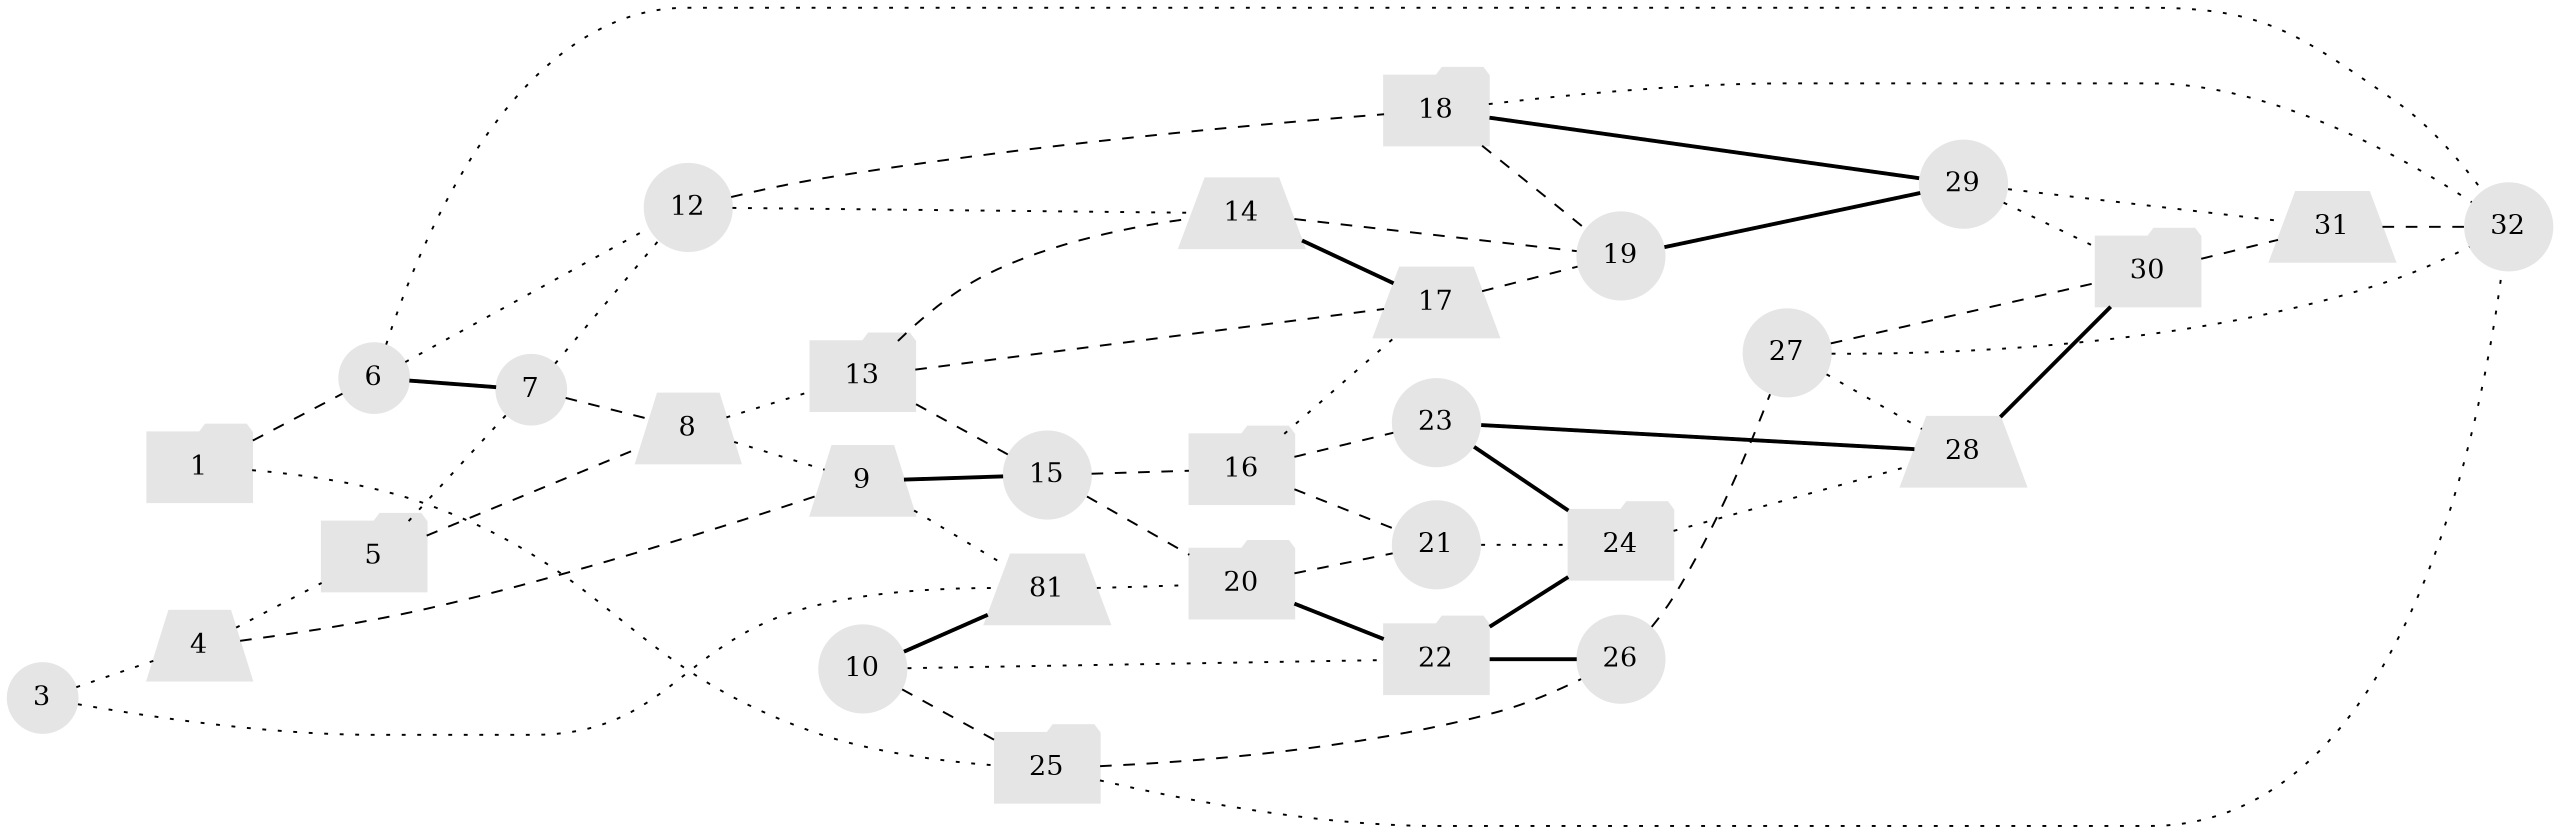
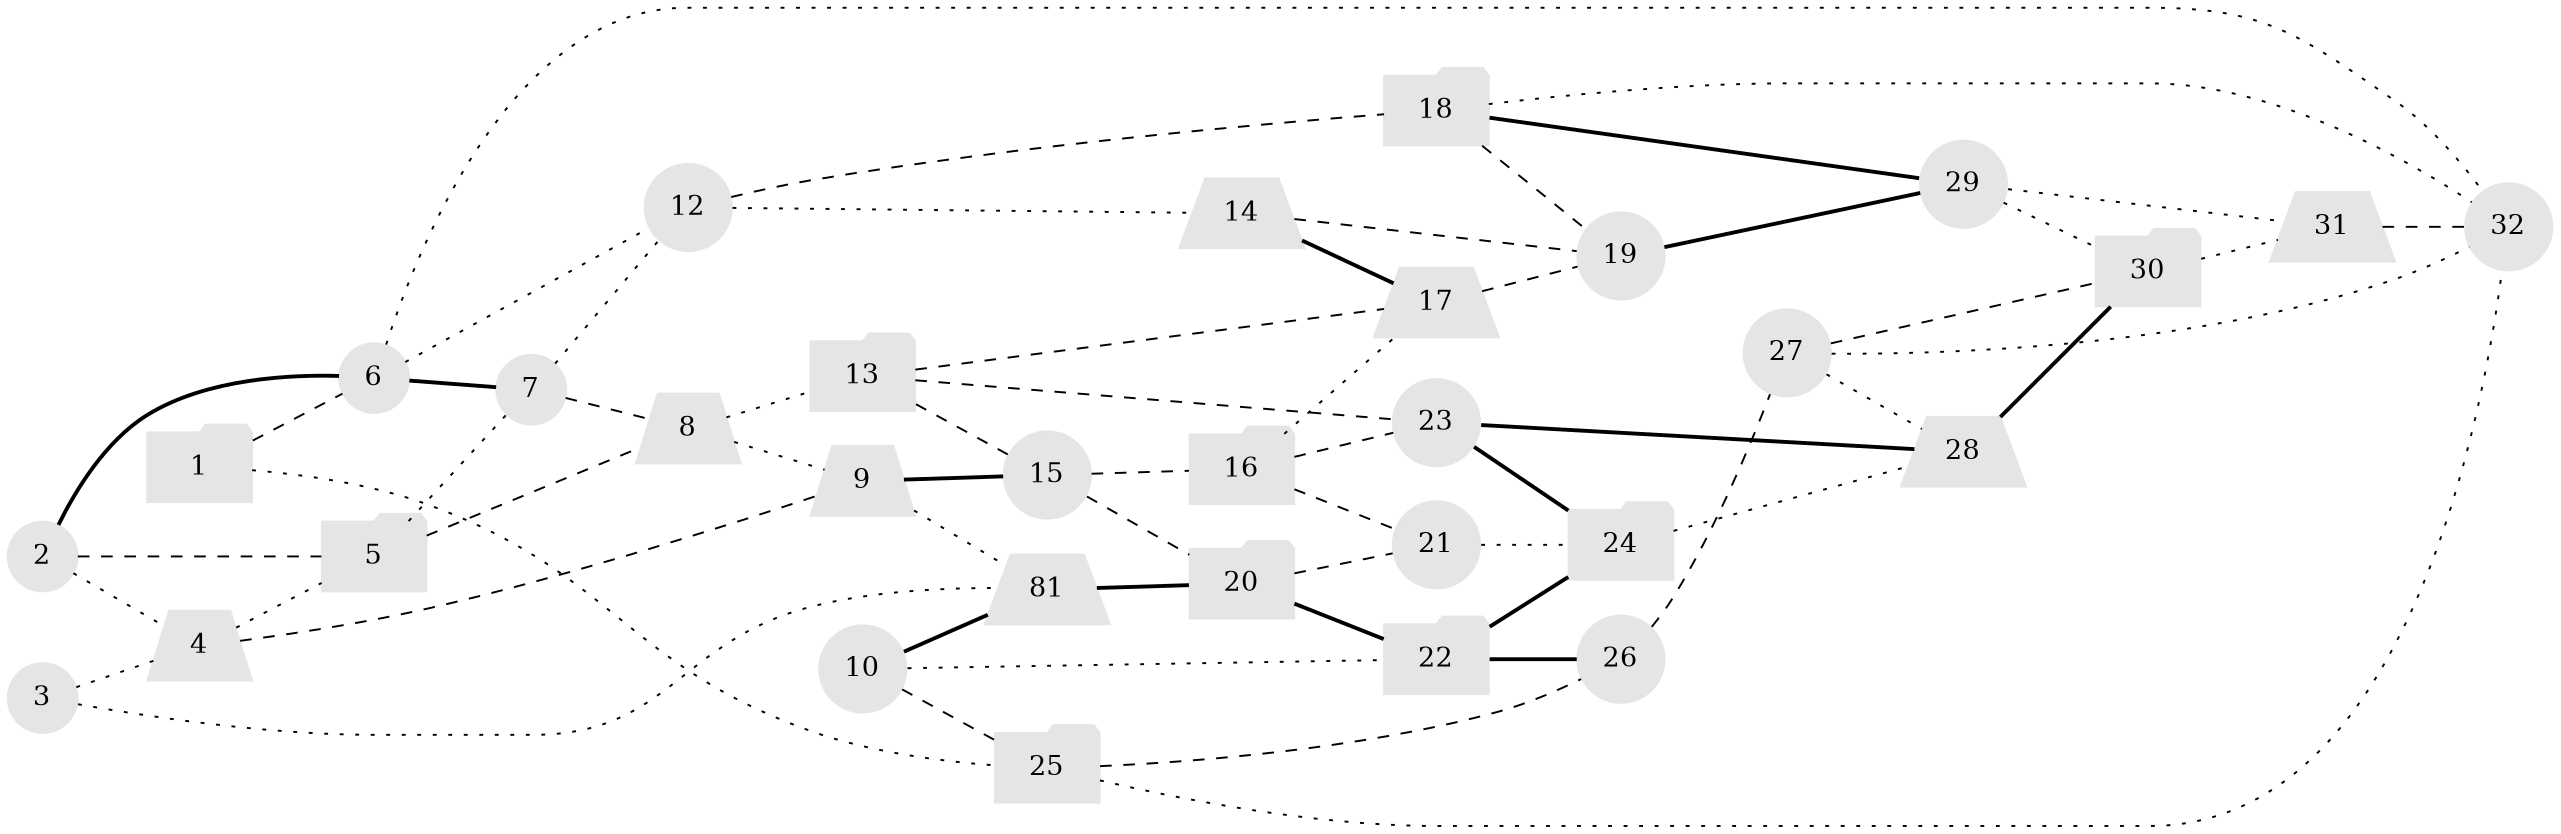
(2240, 249) -> (2240, 249)
(1033, 255) -> (1154, 400)
none -> (43, 556)
(1143, 587) -> (1143, 587)
